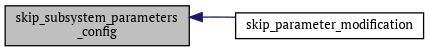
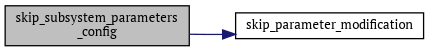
(219, 17) -> (206, 34)
